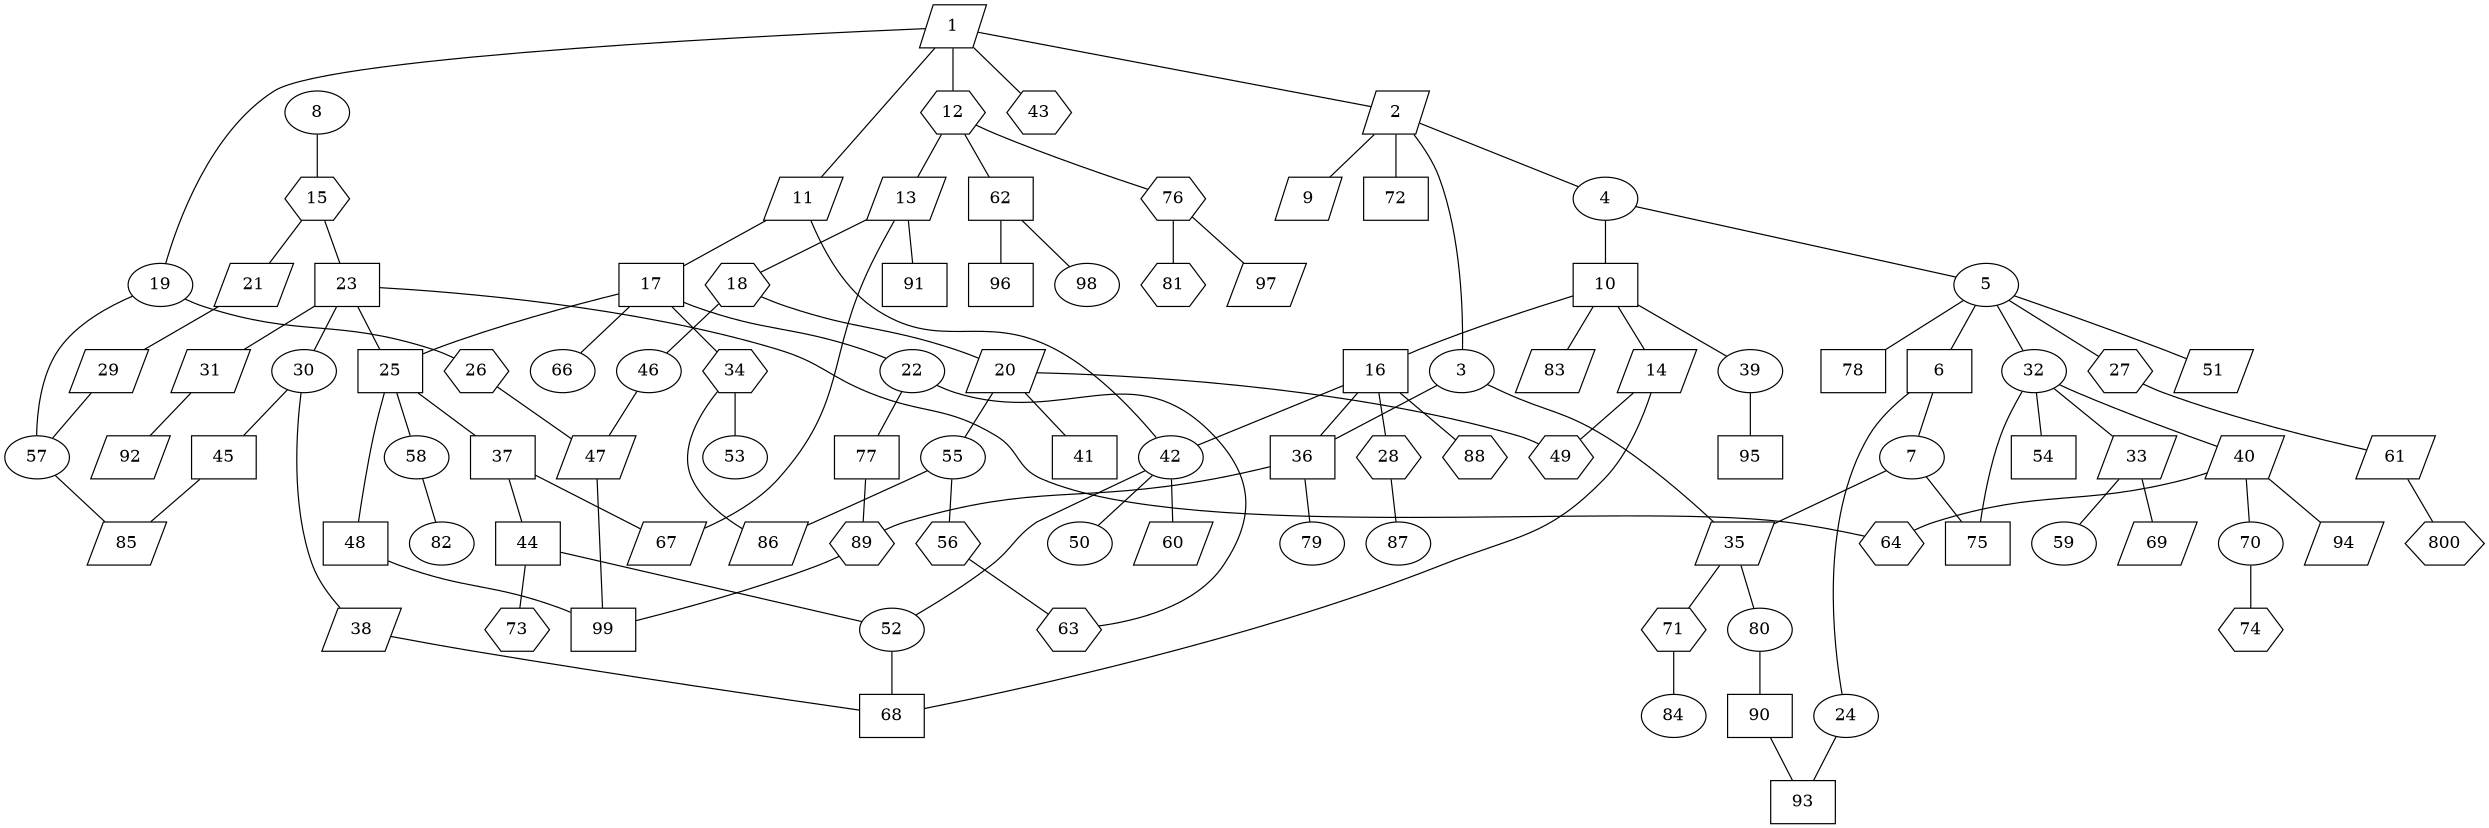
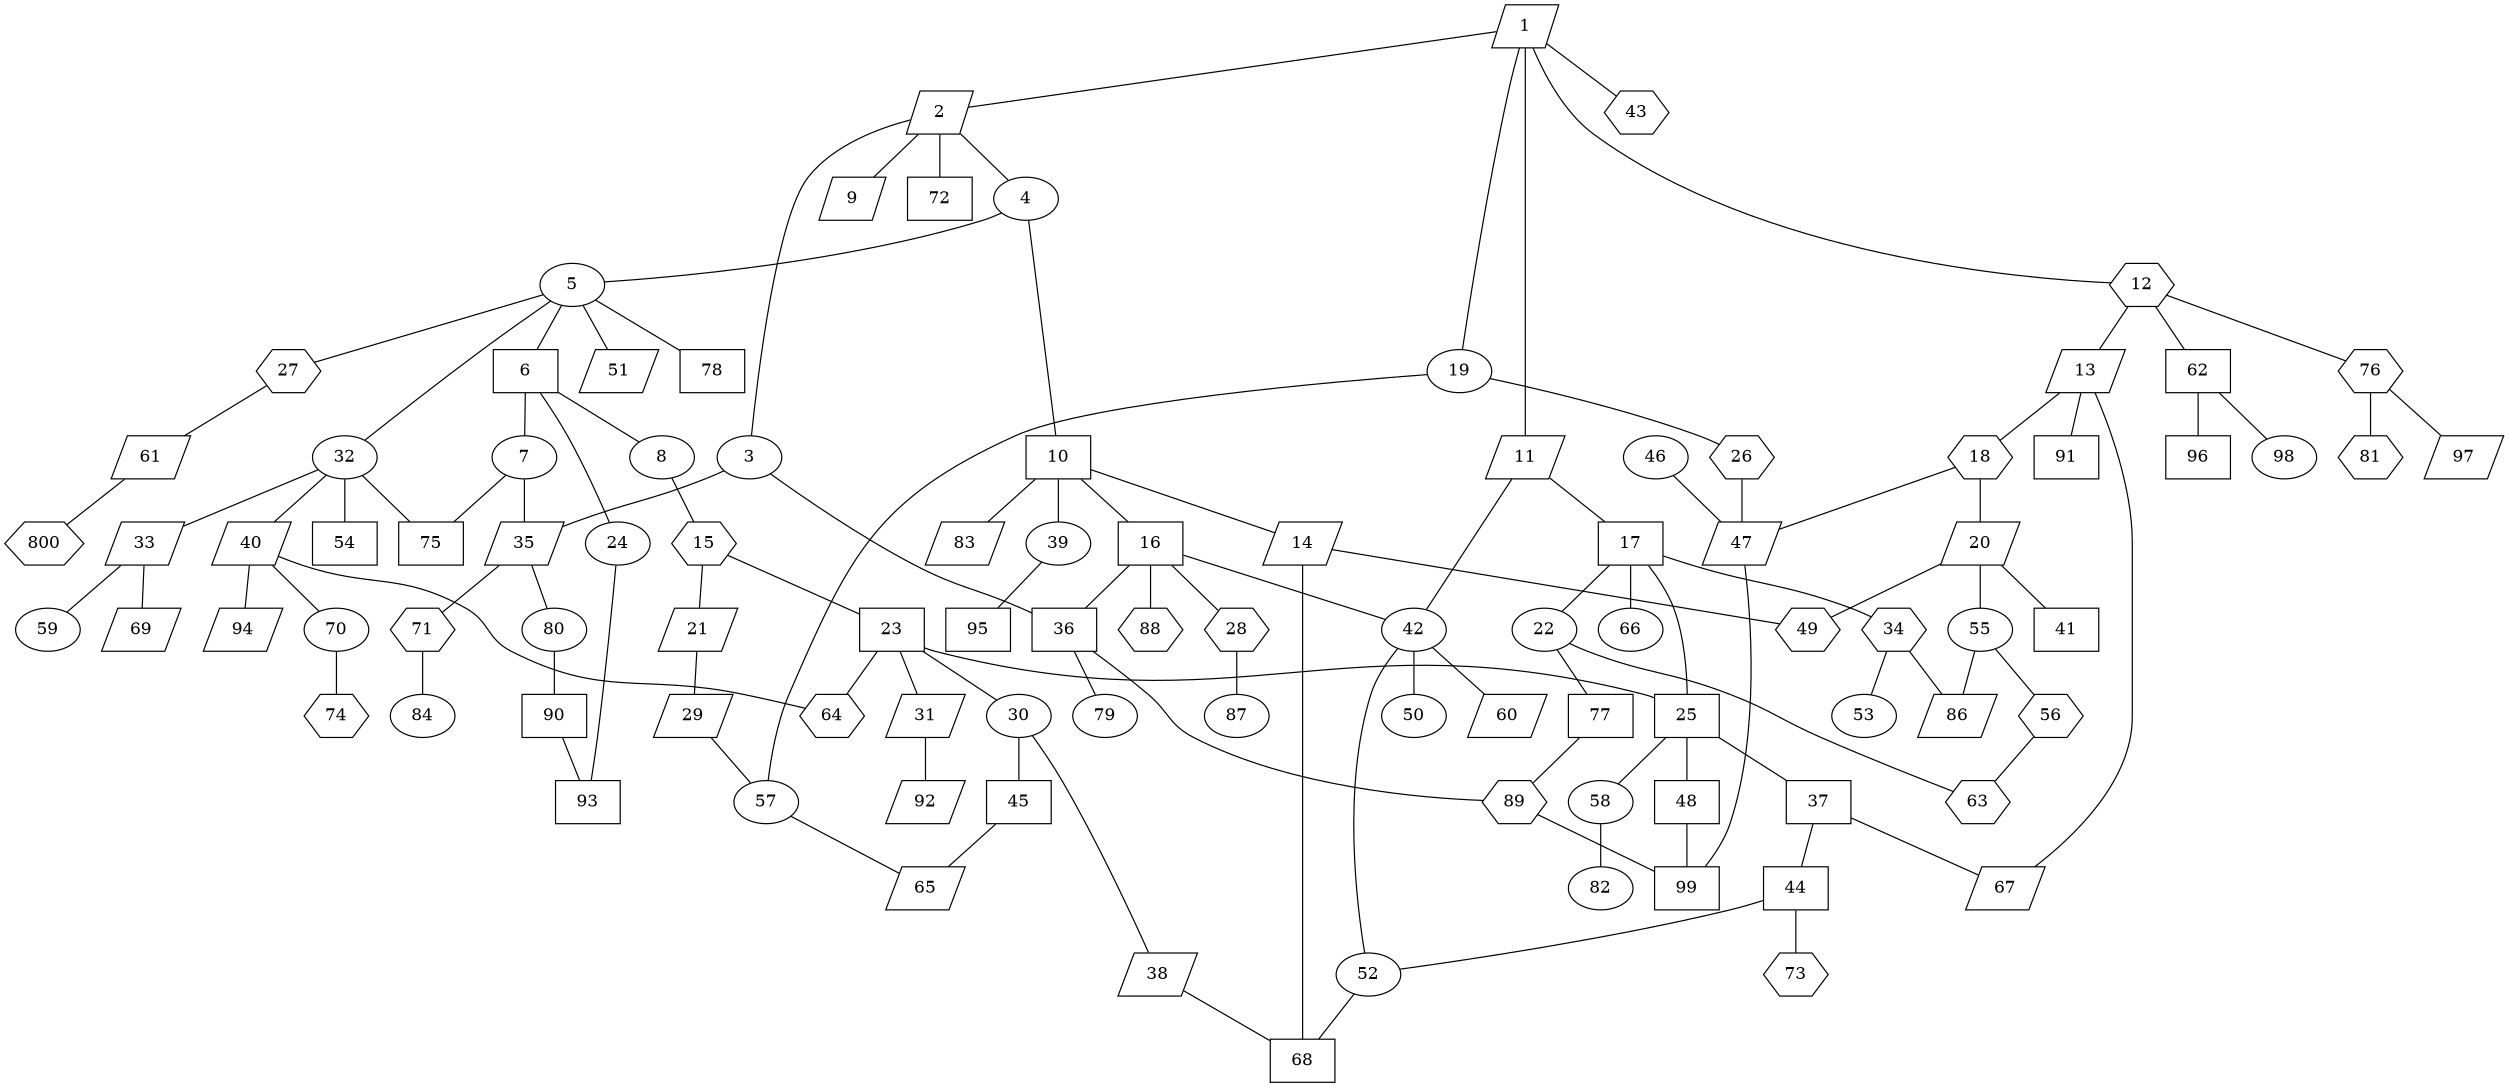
(686, 335) -> (1867, 498)
none -> (598, 417)
(127, 544) -> (925, 888)
